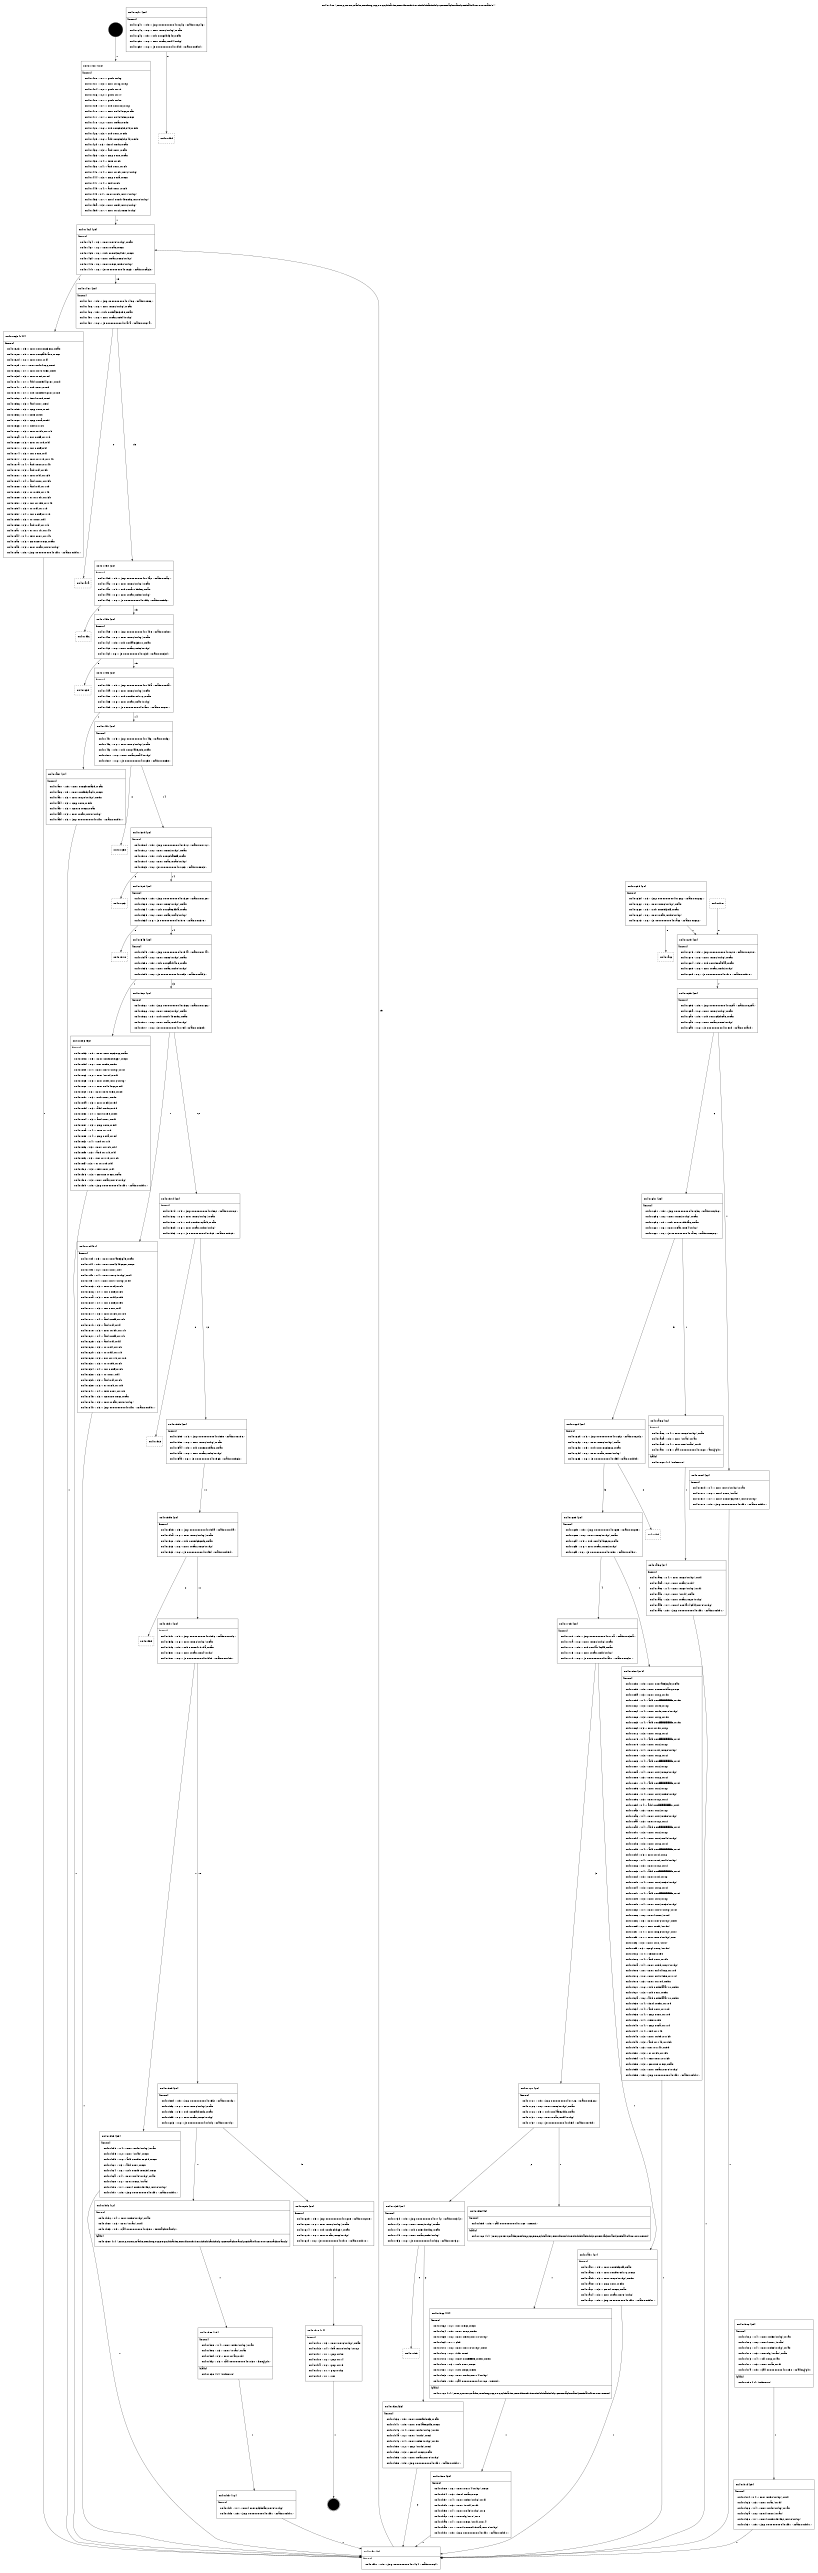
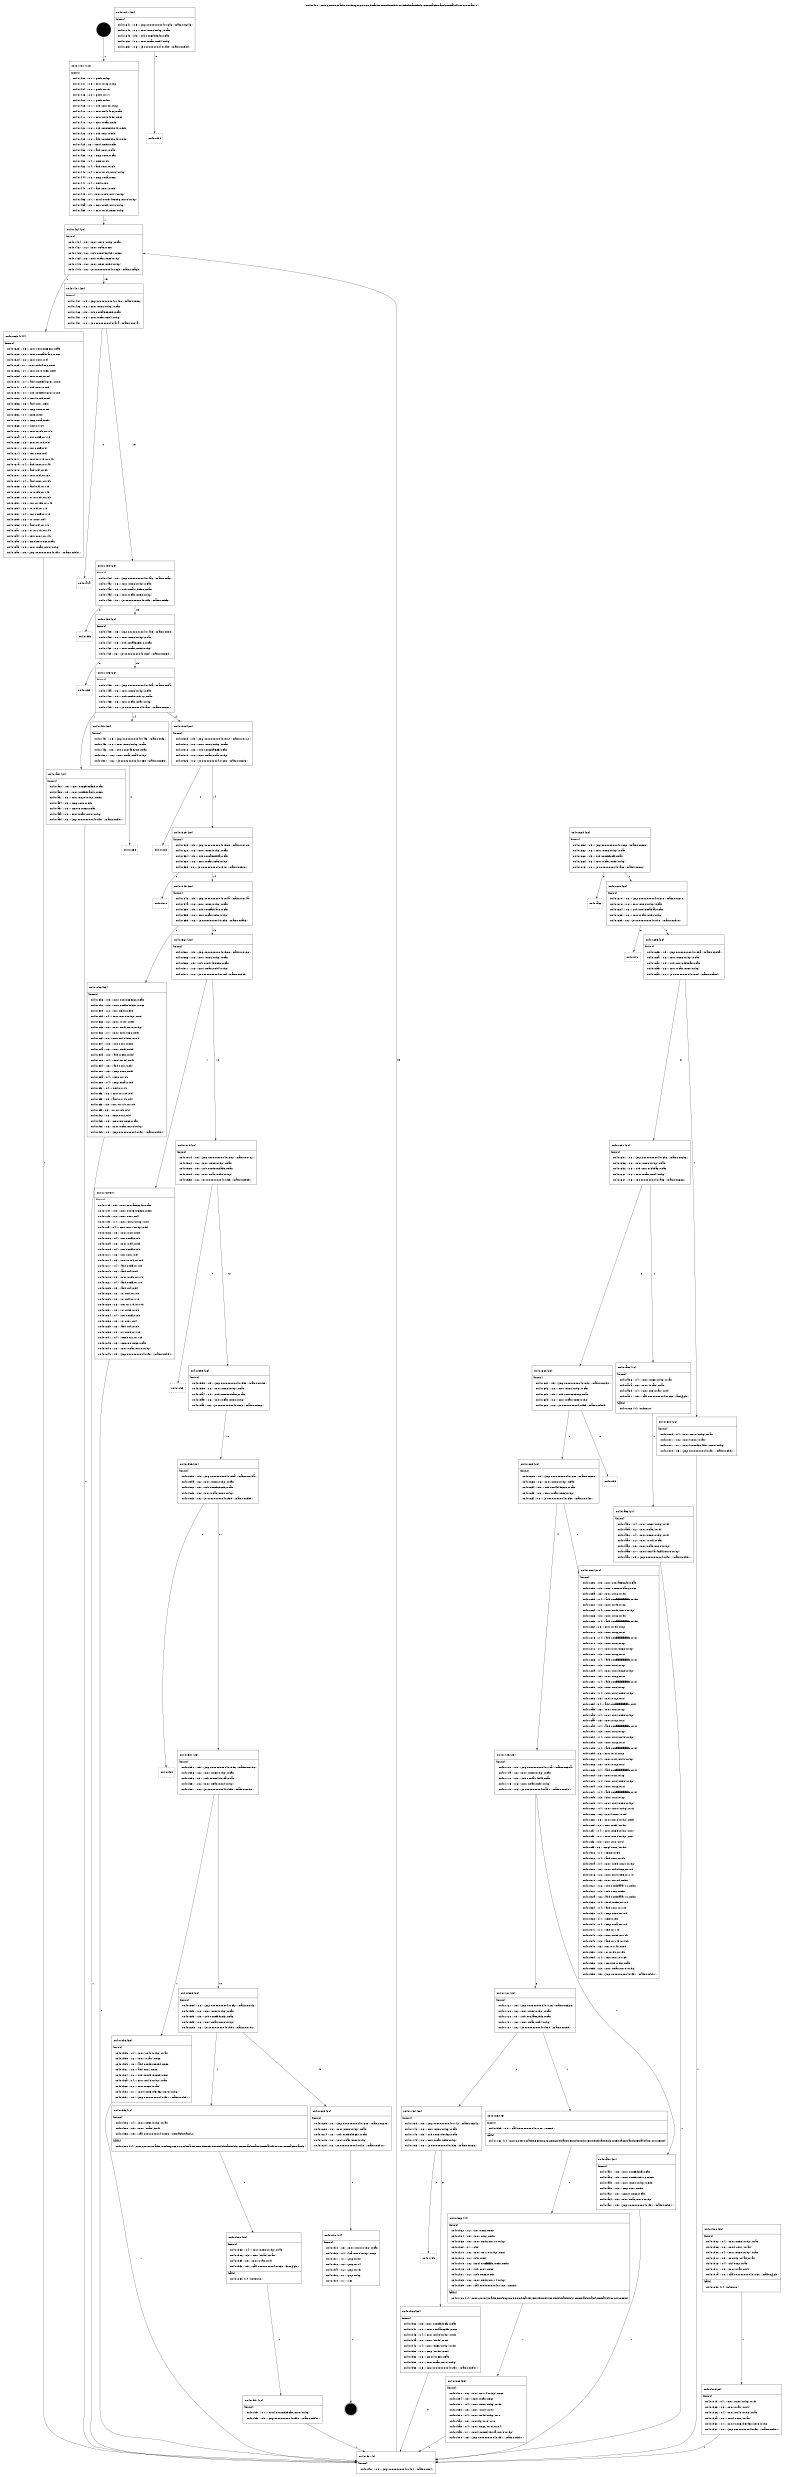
(152, 796) -> (173, 716)
(717, 921) -> (637, 938)
(662, 2410) -> none
